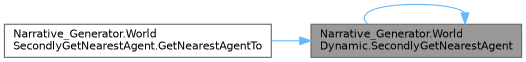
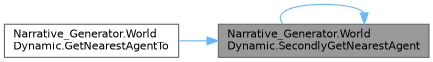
(138, 41) -> (92, 41)
